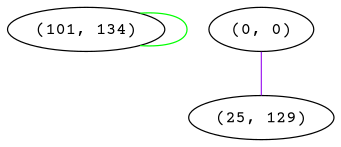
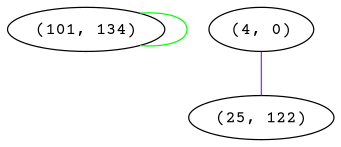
(261, 29) -> (261, 29)
(261, 118) -> (261, 118)
